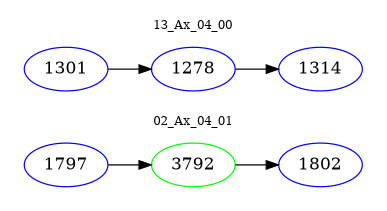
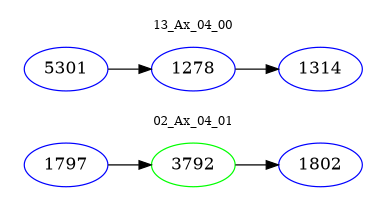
(66, 69) -> (66, 69)
